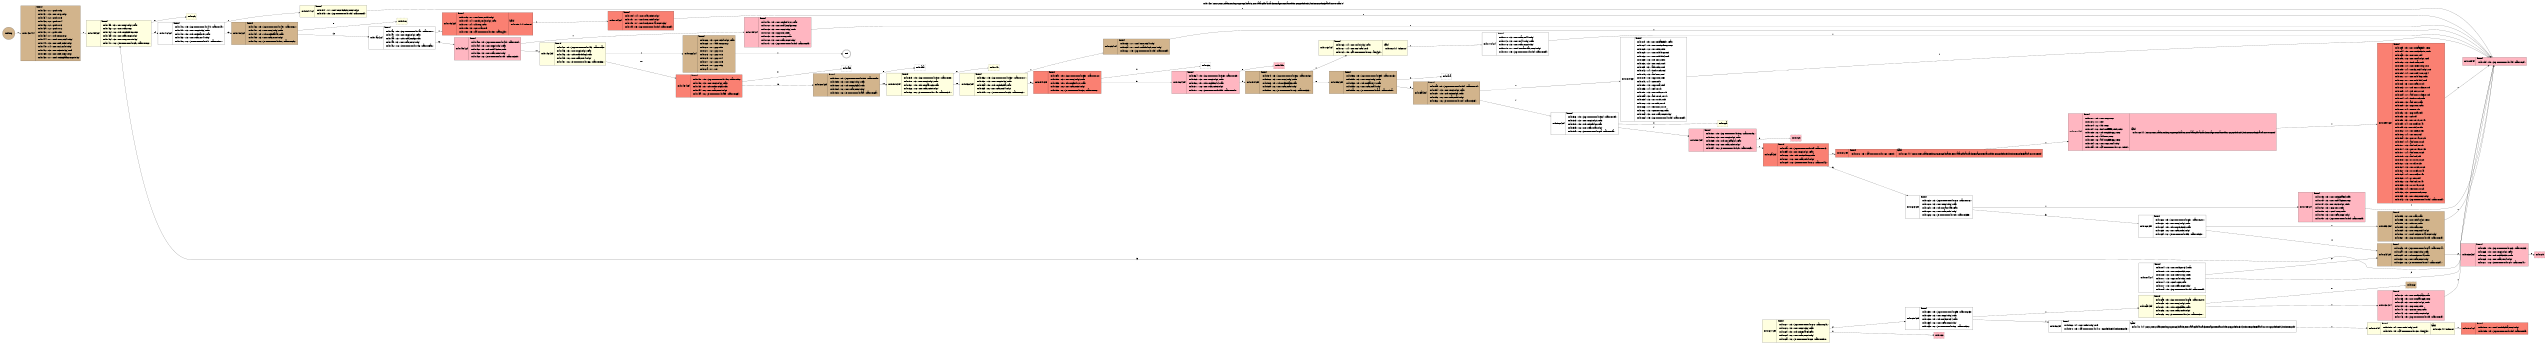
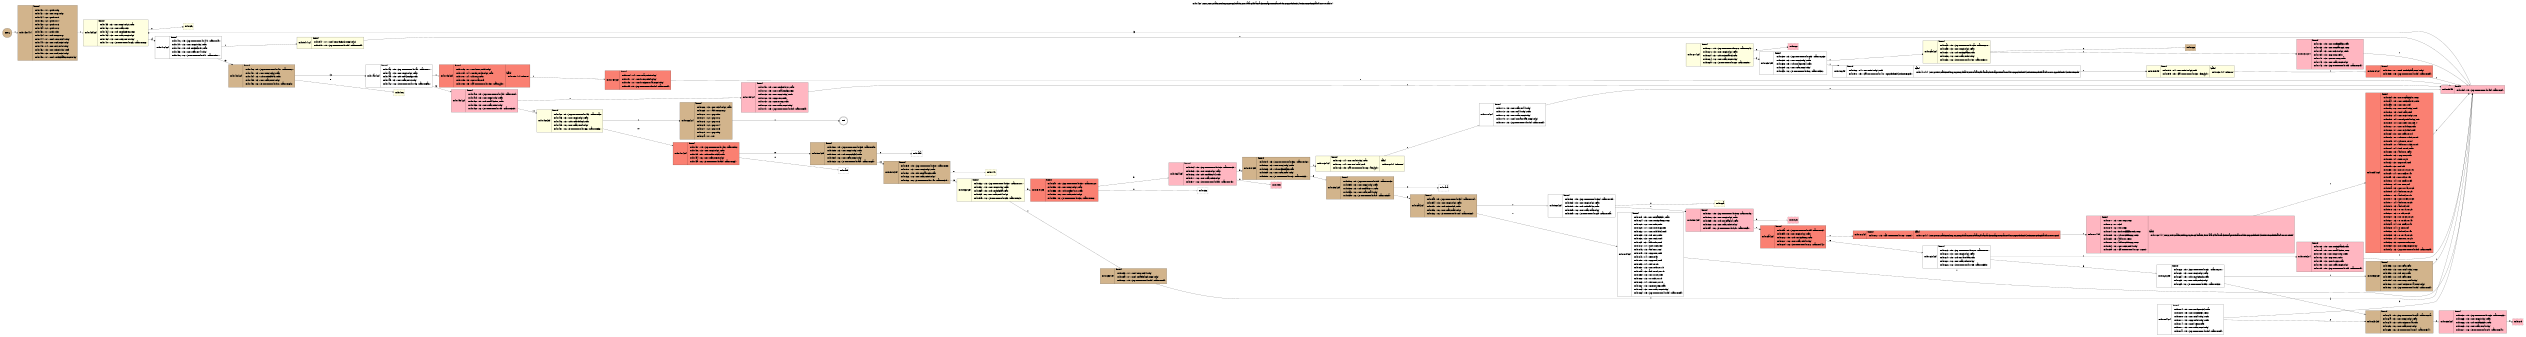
(9, 33) -> (7, 33)
none -> (2444, 81)
(920, 84) -> (917, 172)
